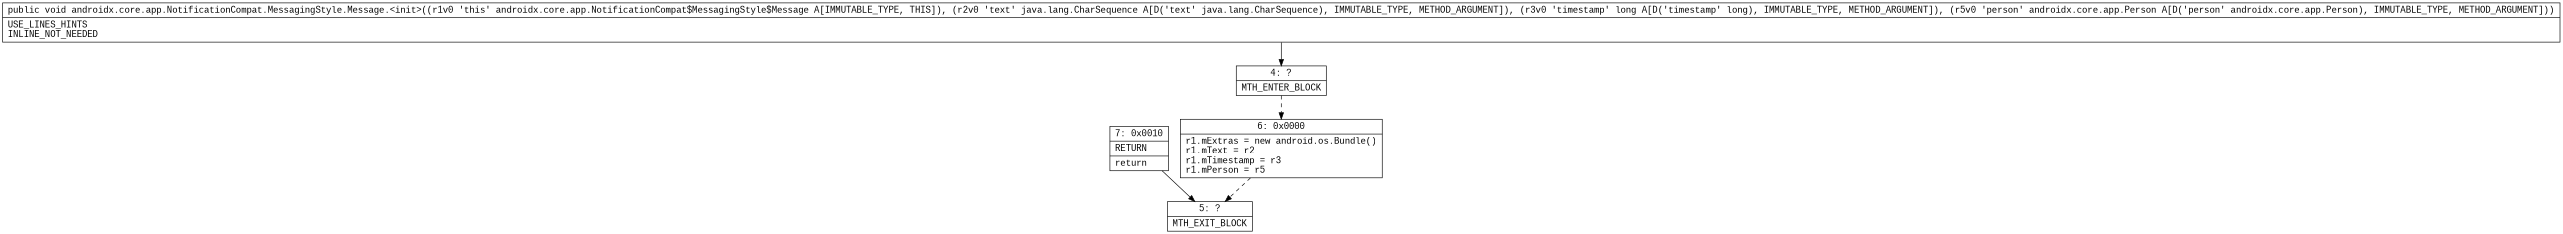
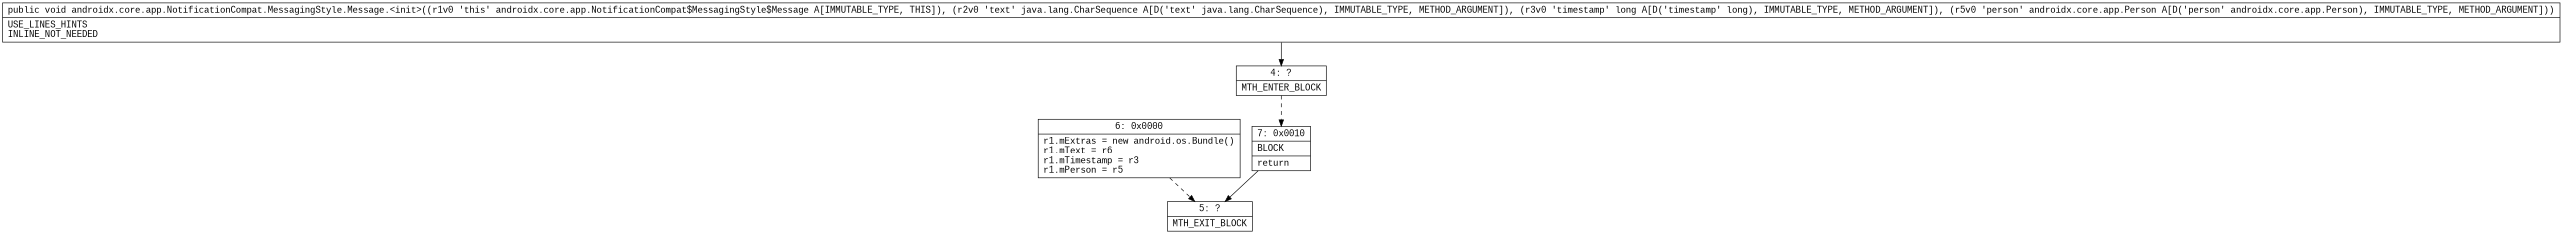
(1281, 104) -> (1281, 108)
(1131, 148) -> (1271, 148)
(1220, 151) -> (1078, 151)
